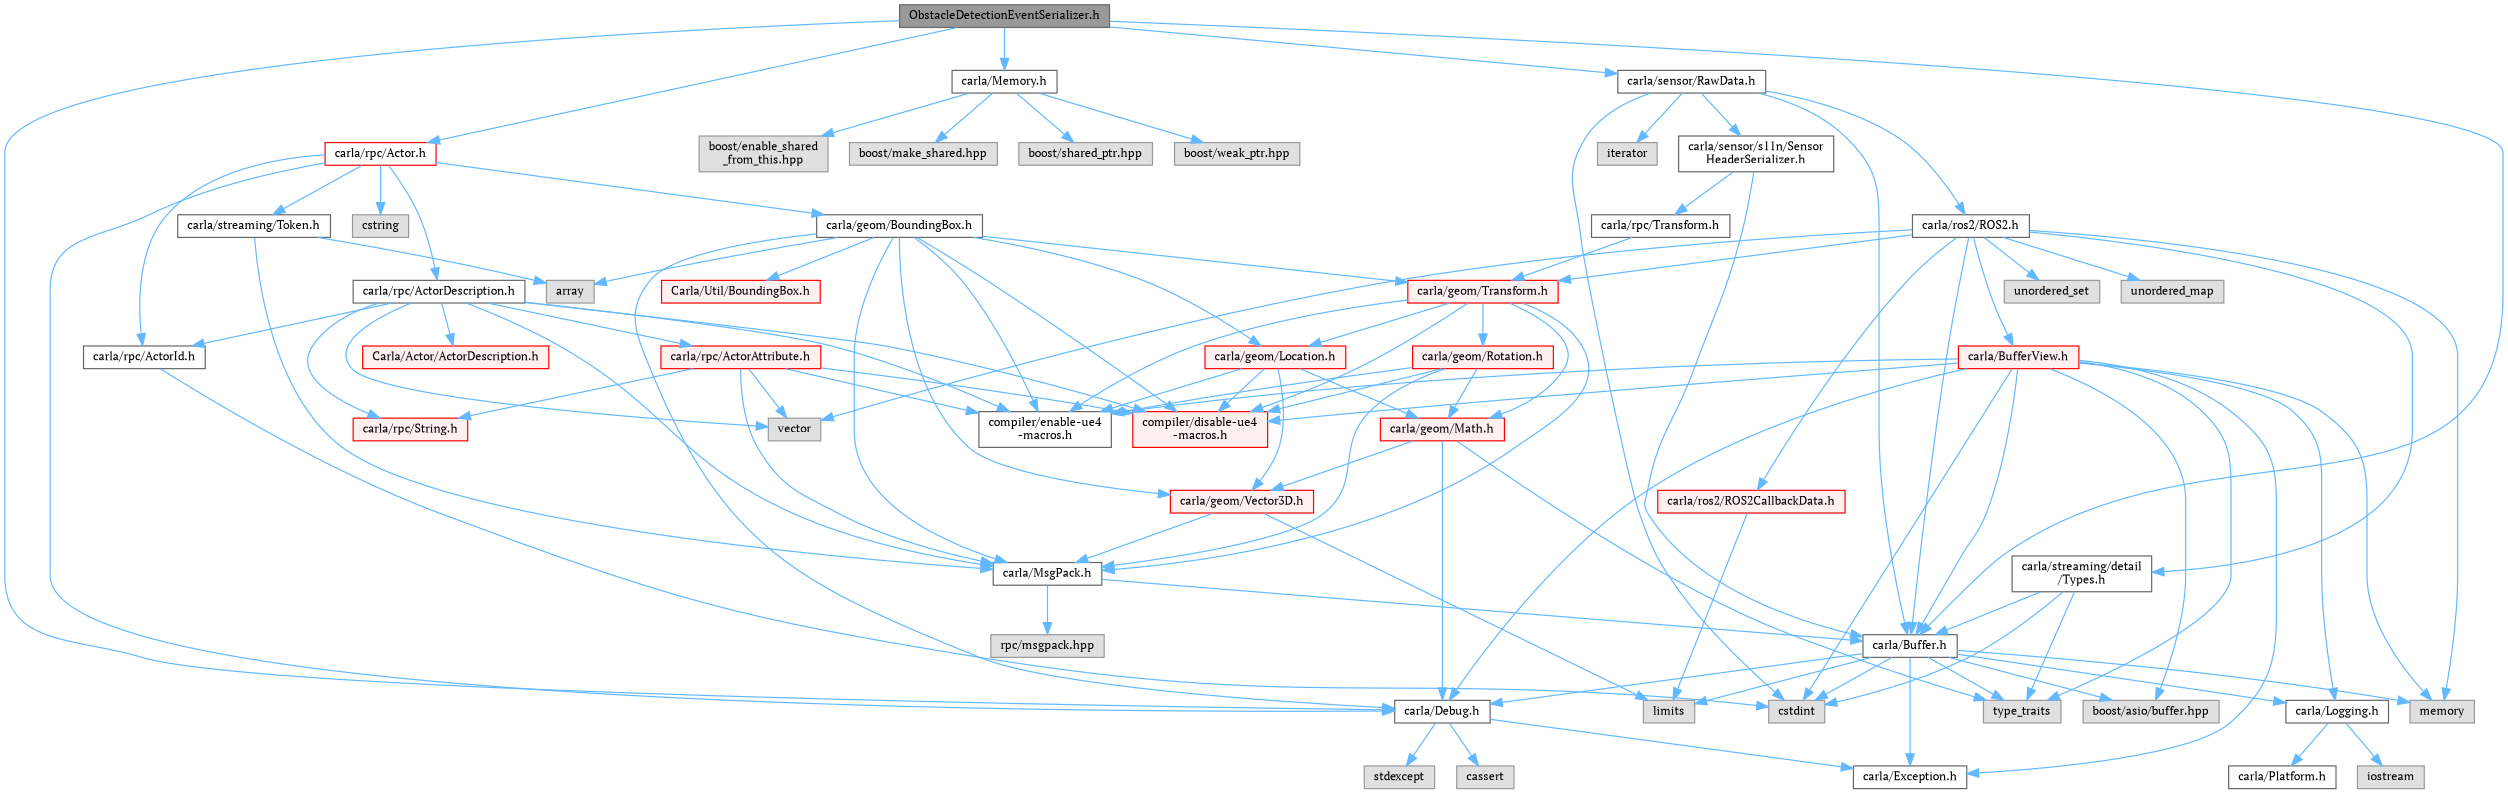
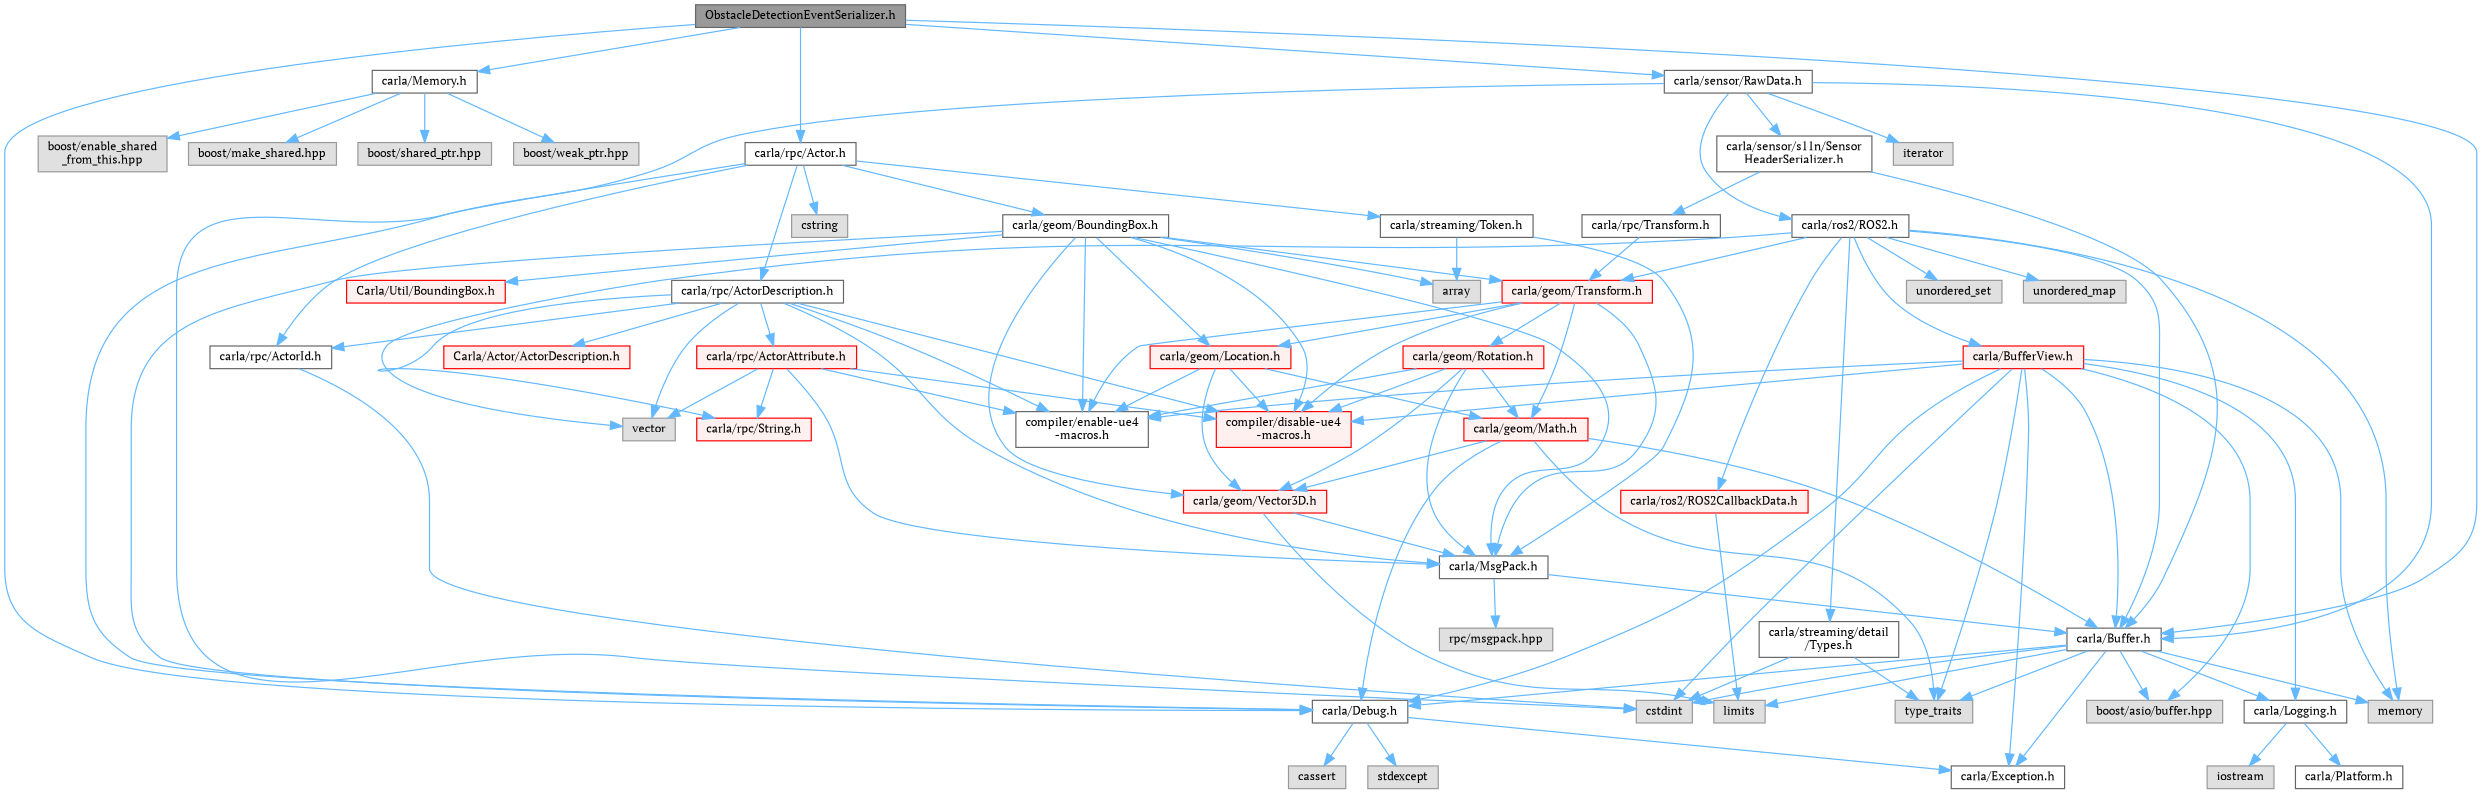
(381, 154) -> (801, 154)
none -> (1381, 435)
(1994, 611) -> (1848, 501)
